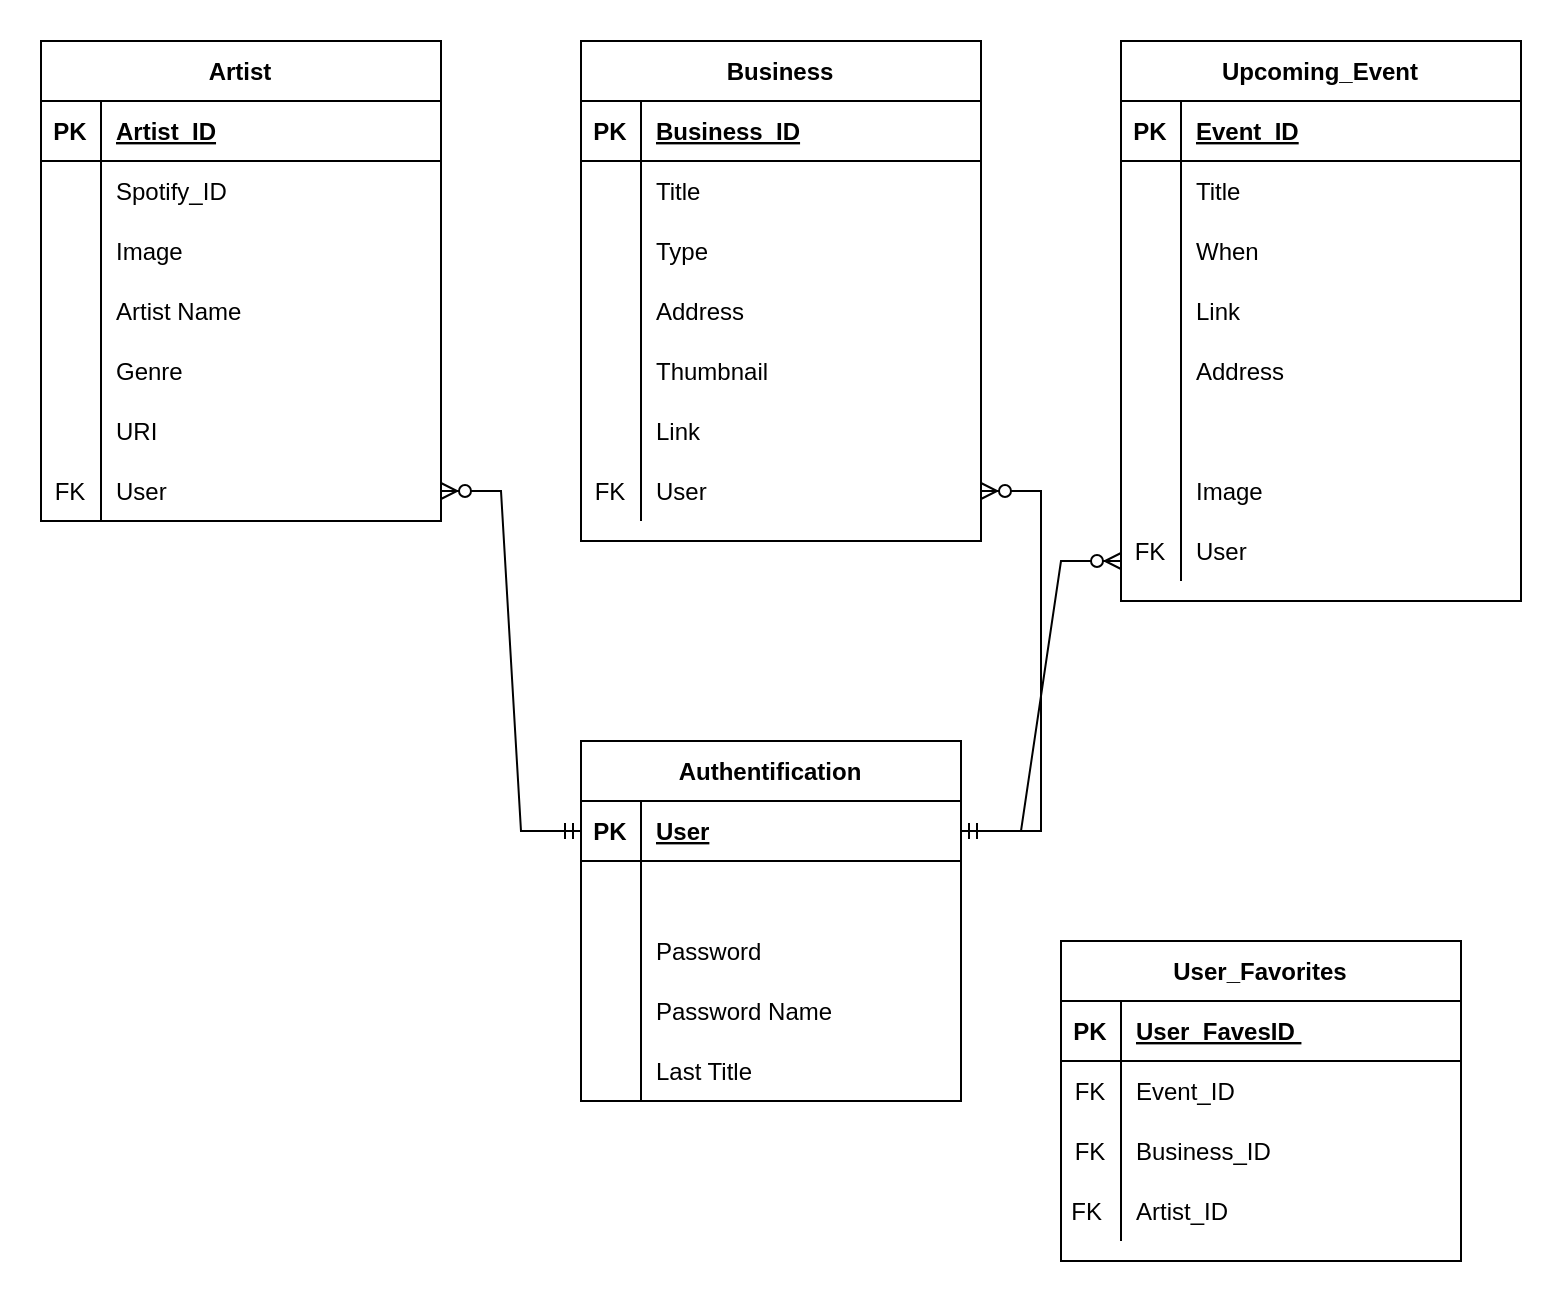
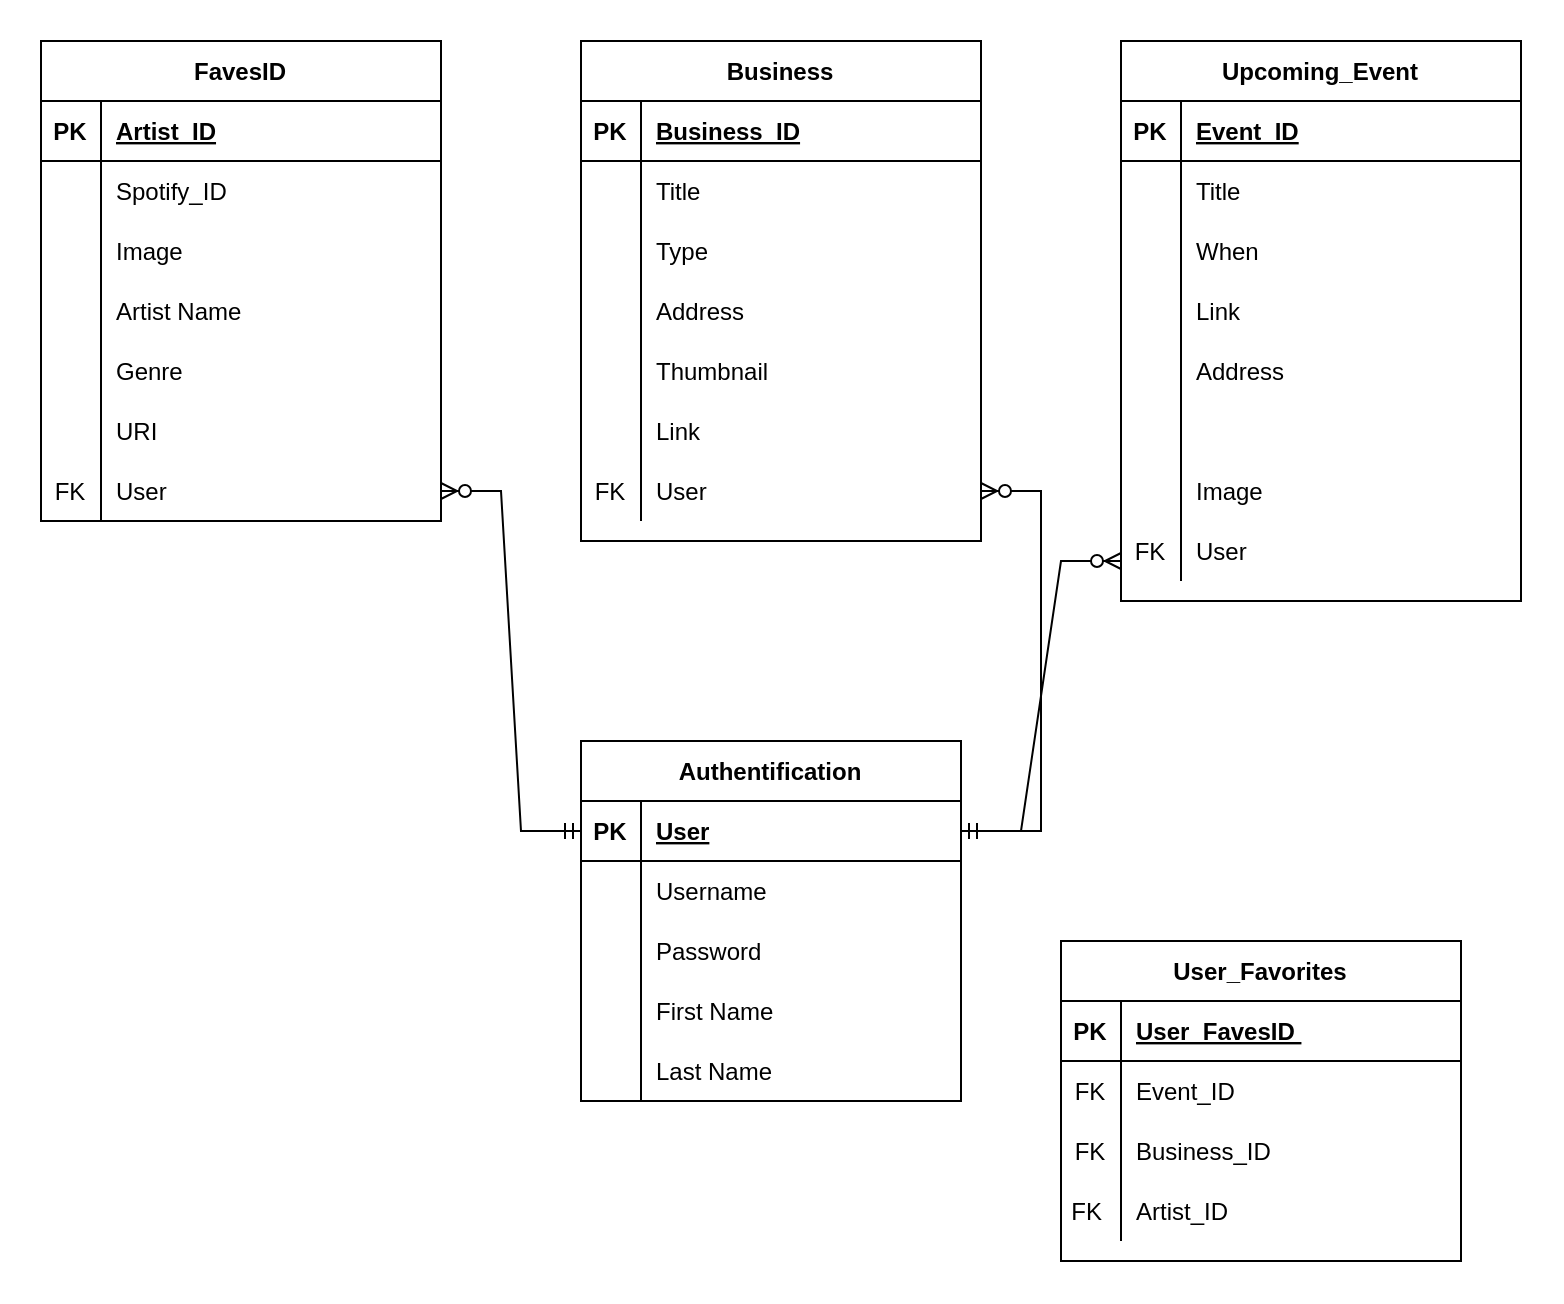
(240, 72) -> (240, 72)
none -> (801, 891)
(740, 1012) -> (717, 1012)
(714, 1072) -> (713, 1072)
